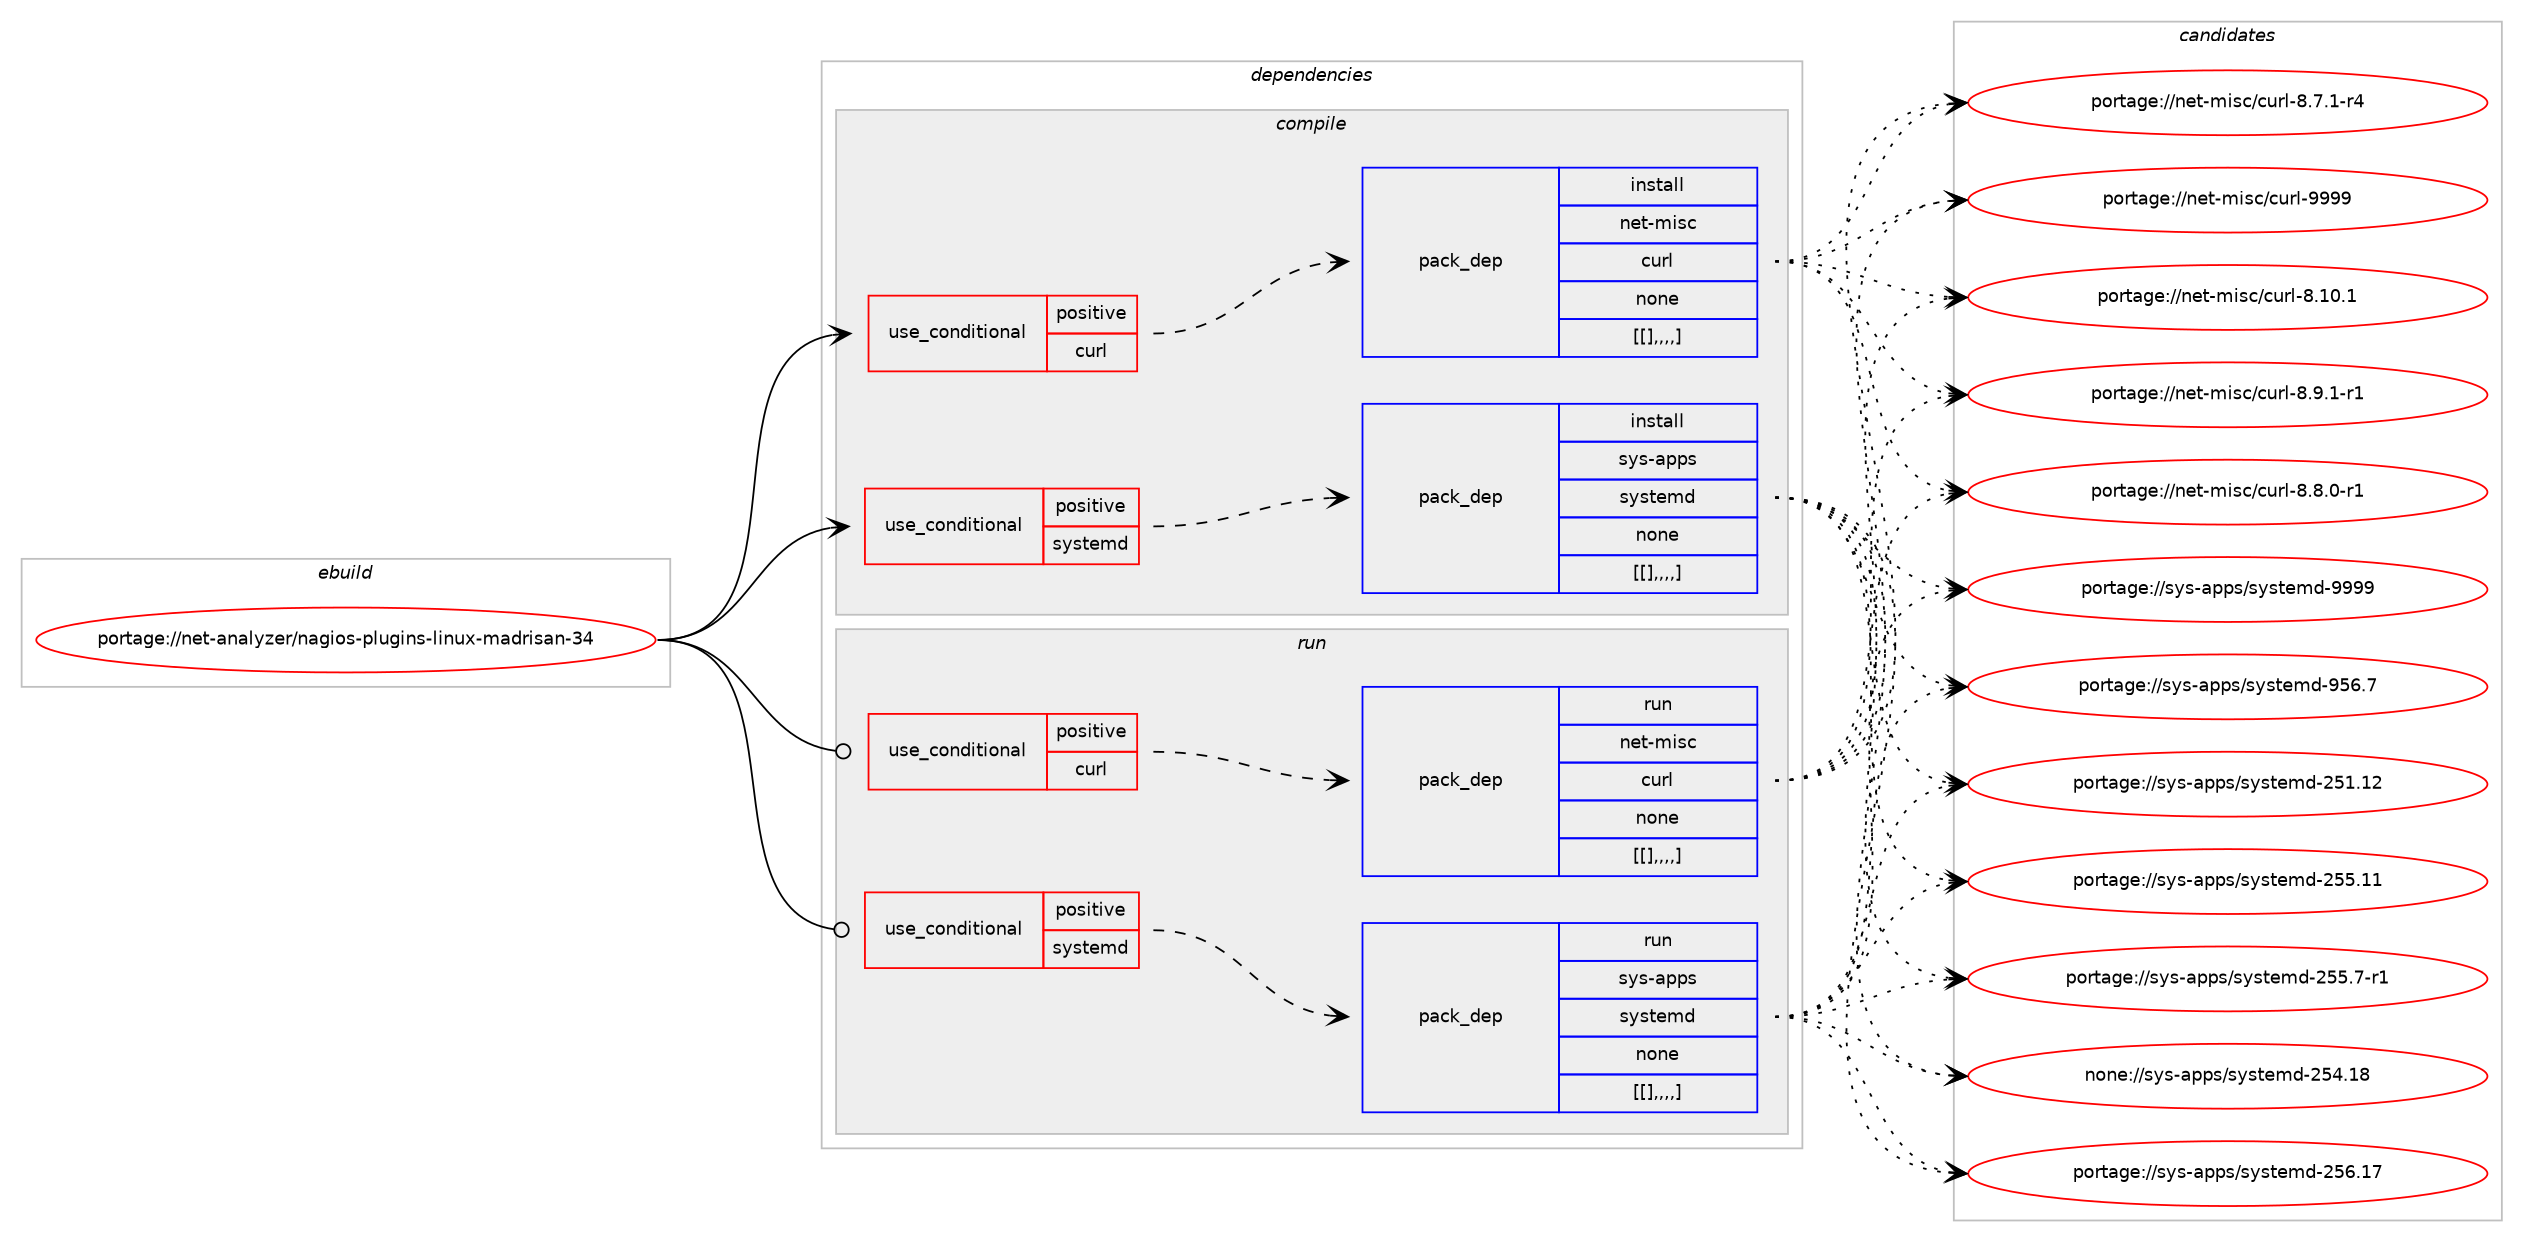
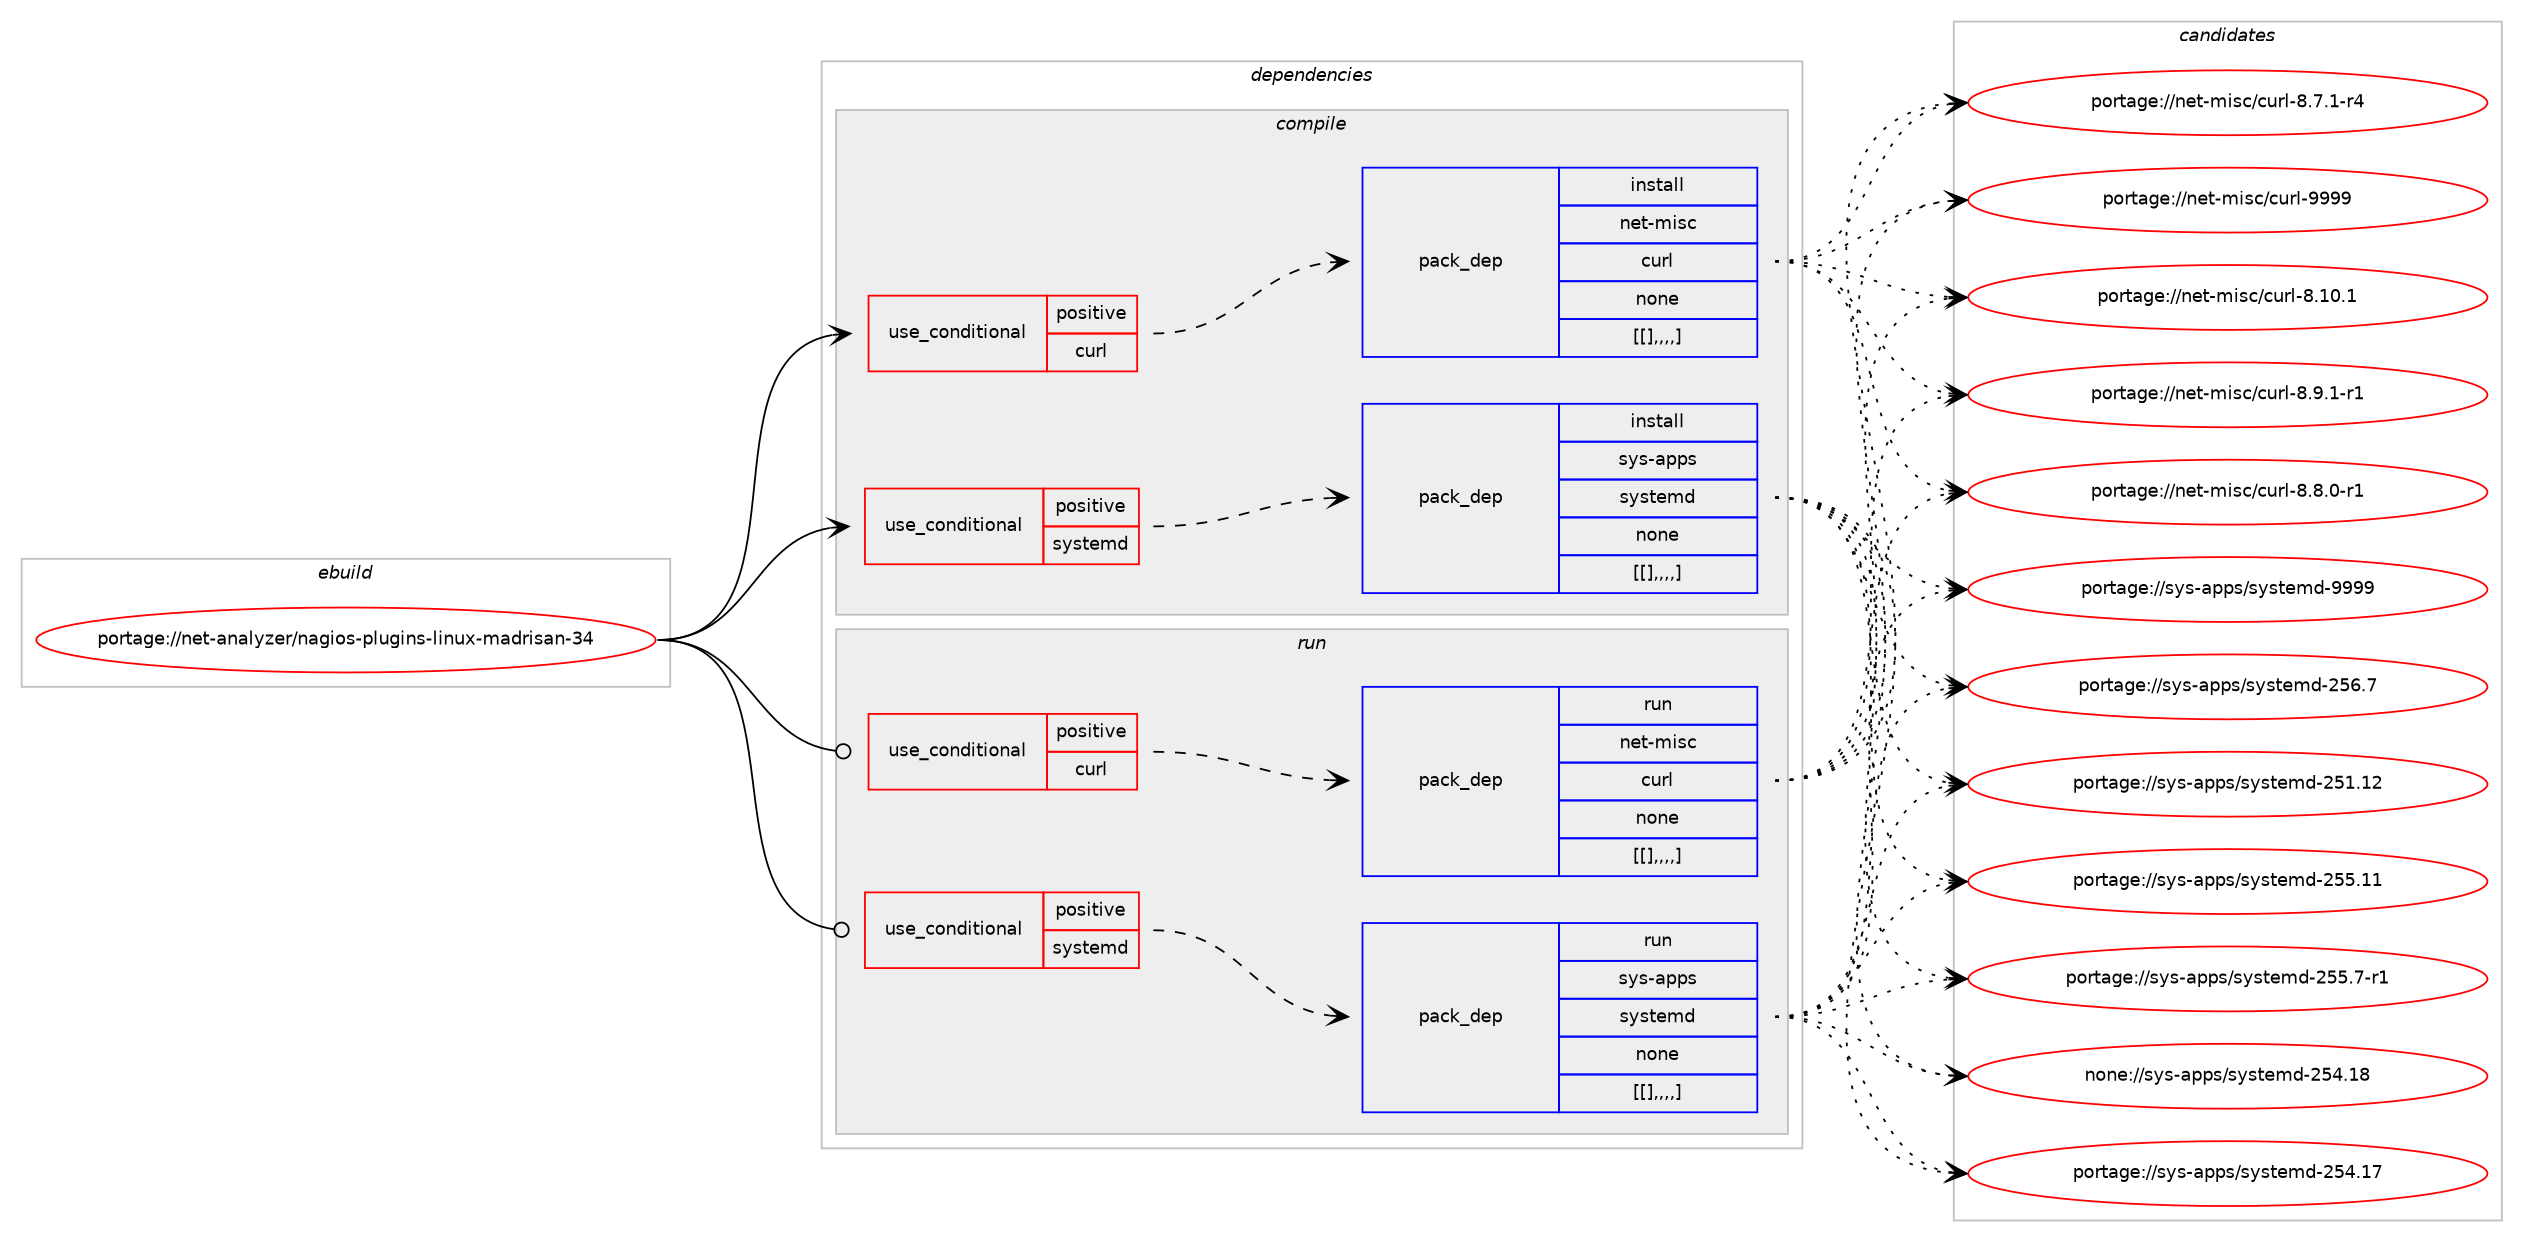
(2228, 687) -> (2228, 687)
(2228, 1174) -> (2228, 1174)
